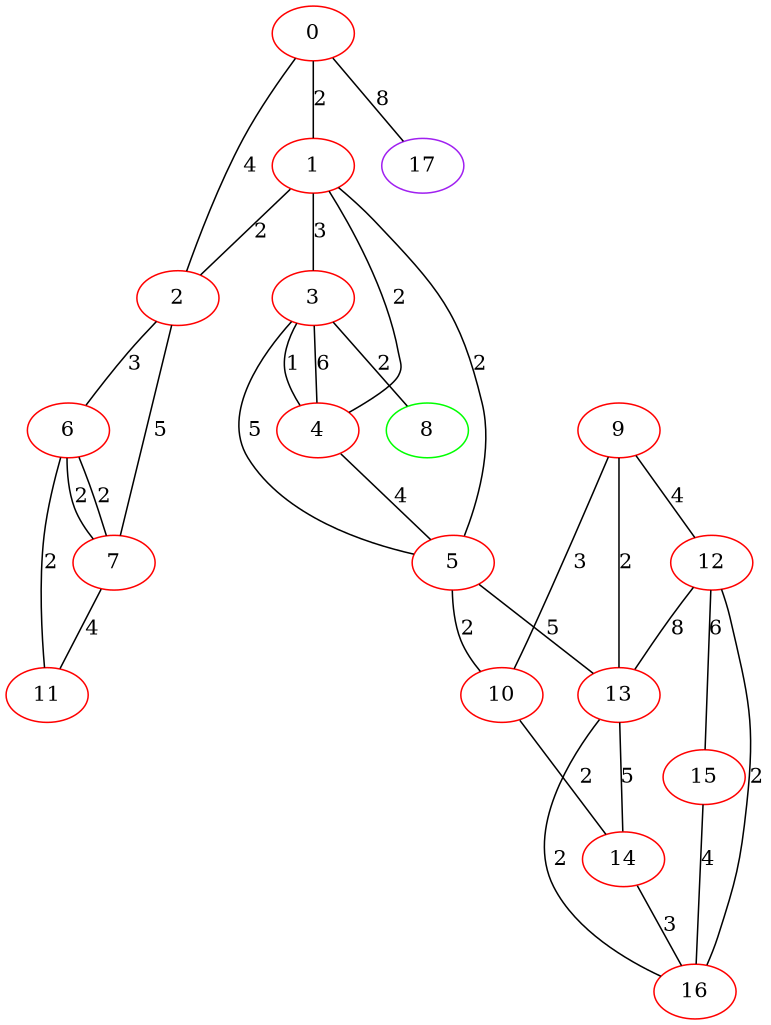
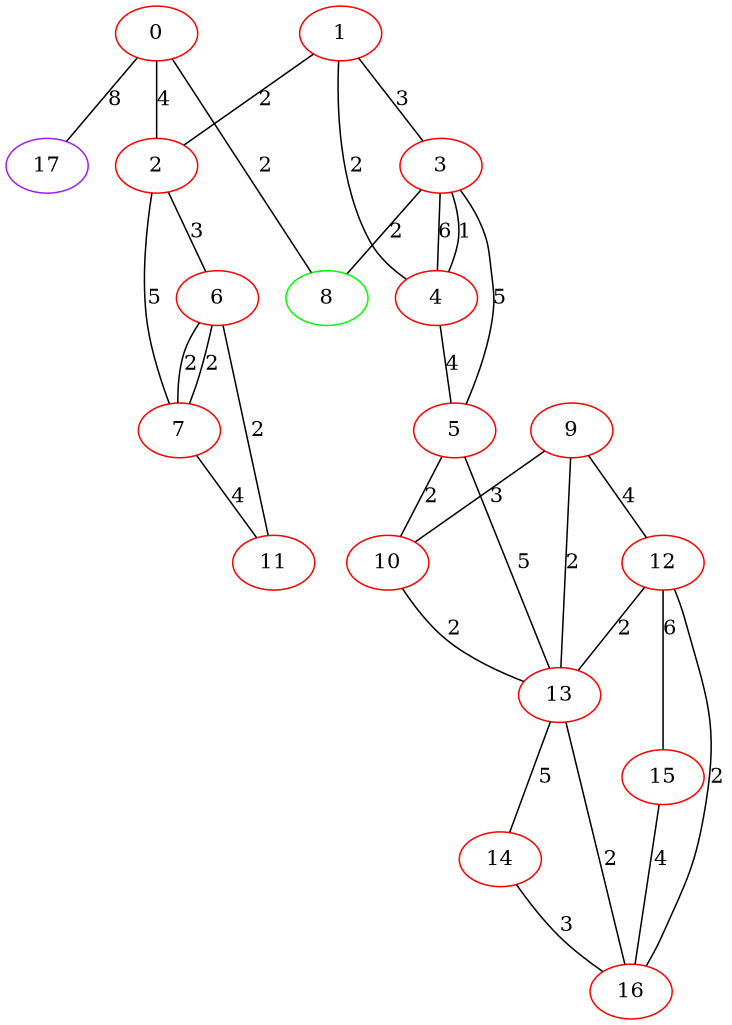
(313, 100) -> (242, 166)
(463, 342) -> none
(678, 629) -> (625, 629)
(556, 769) -> (455, 646)
